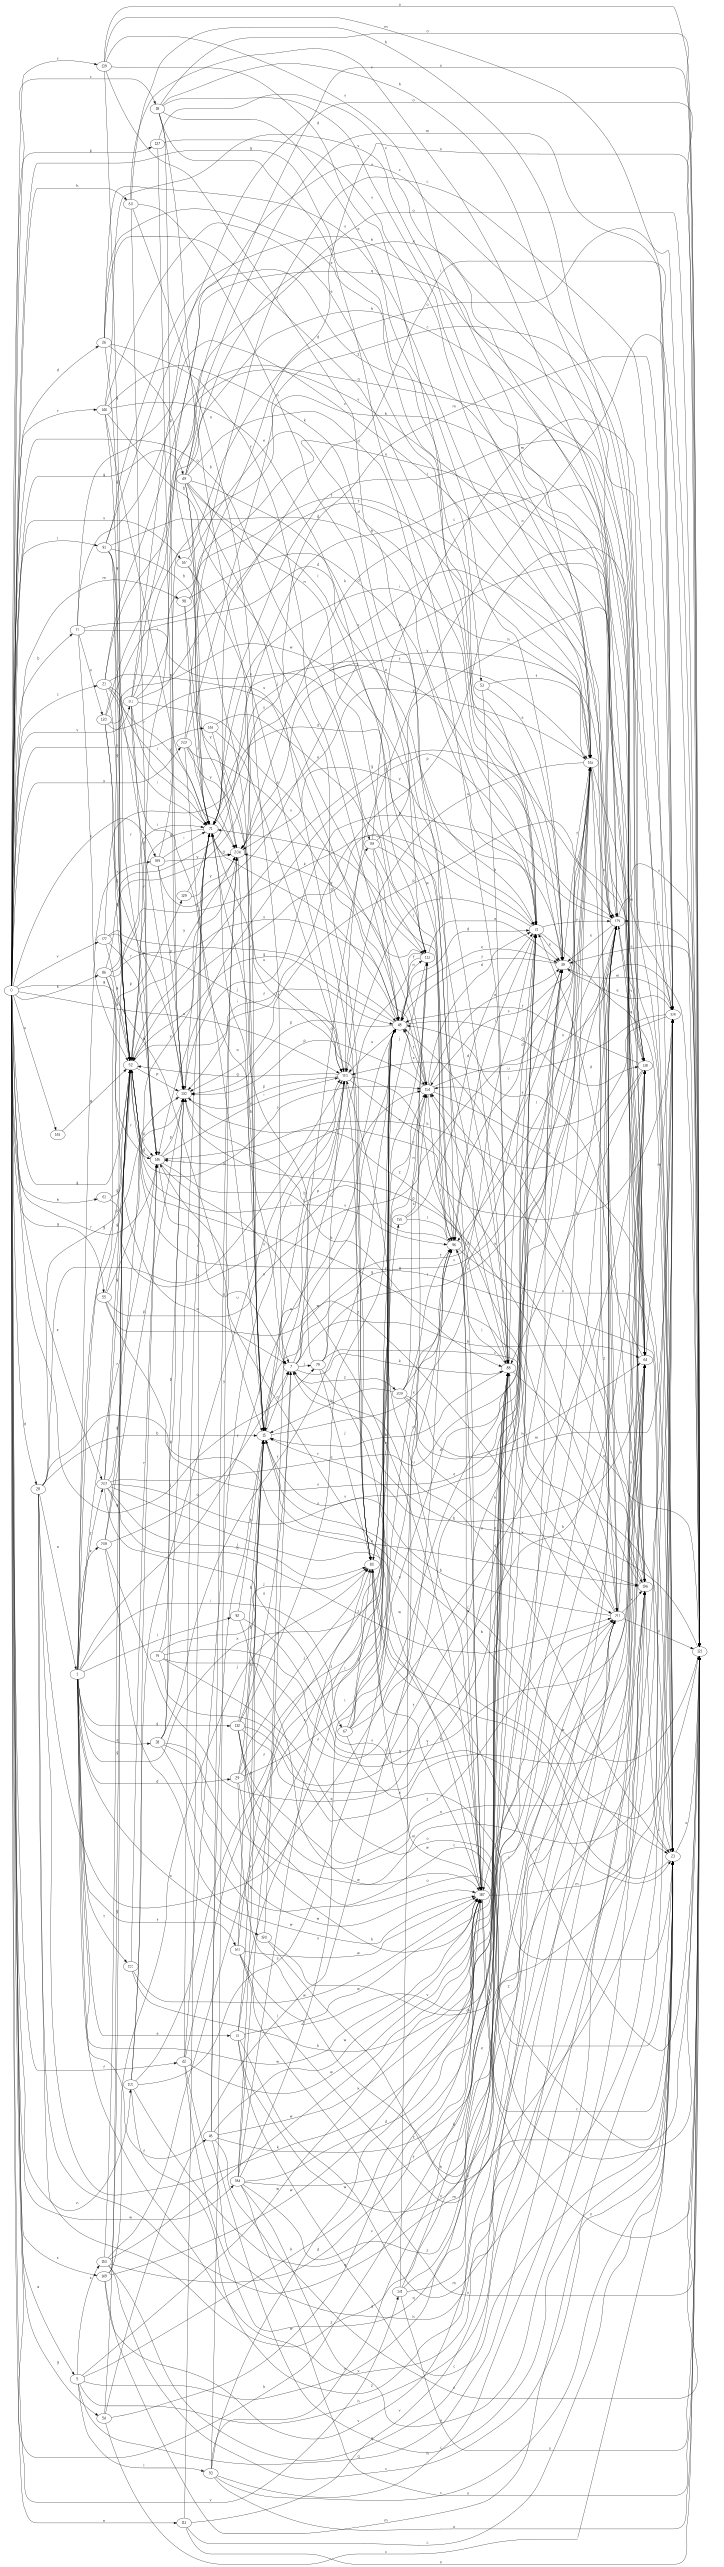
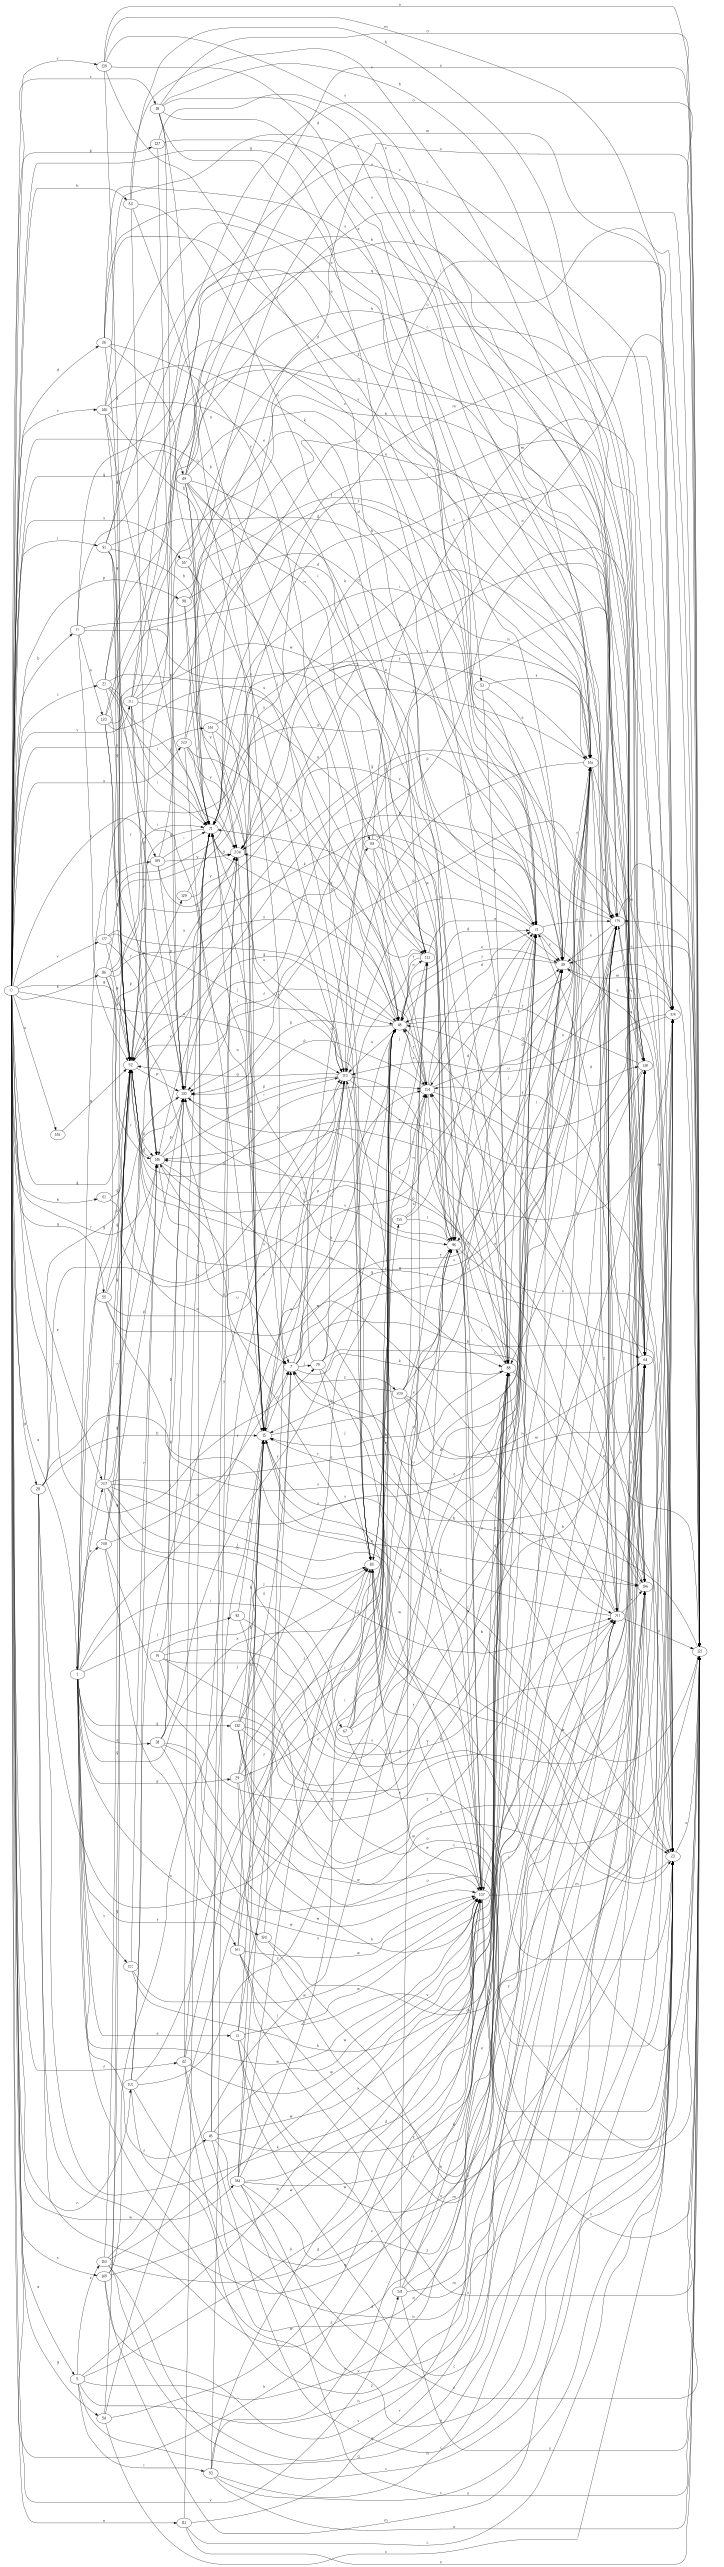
(104, 578) -> (104, 578)
(58, 1580) -> (26, 1419)
(482, 1895) -> (482, 1895)
